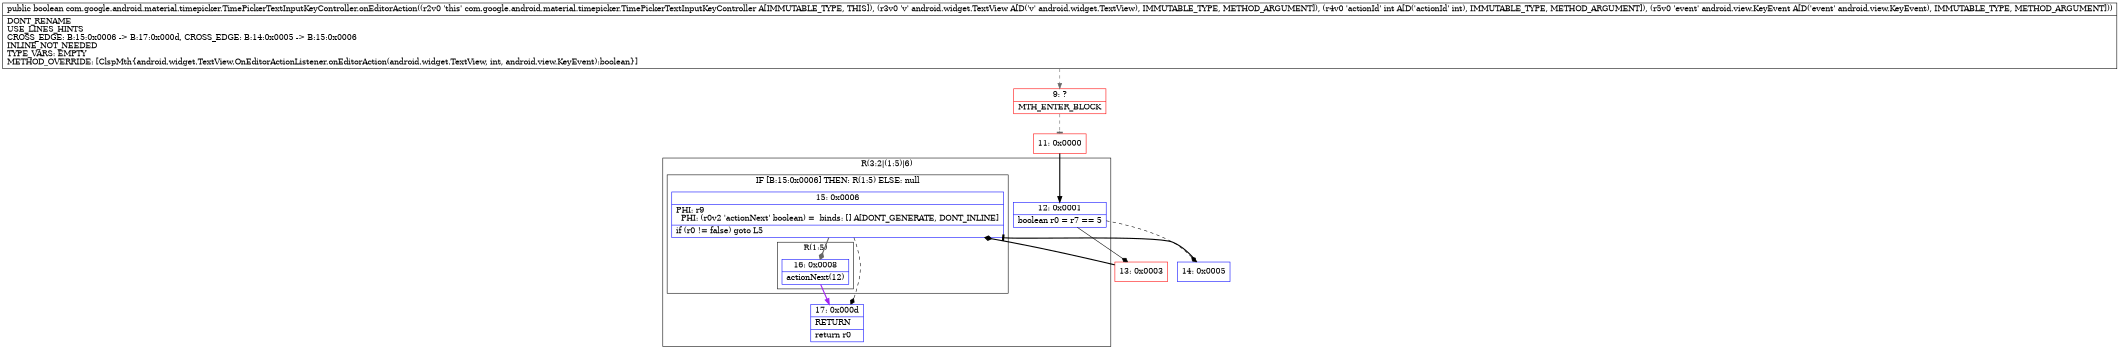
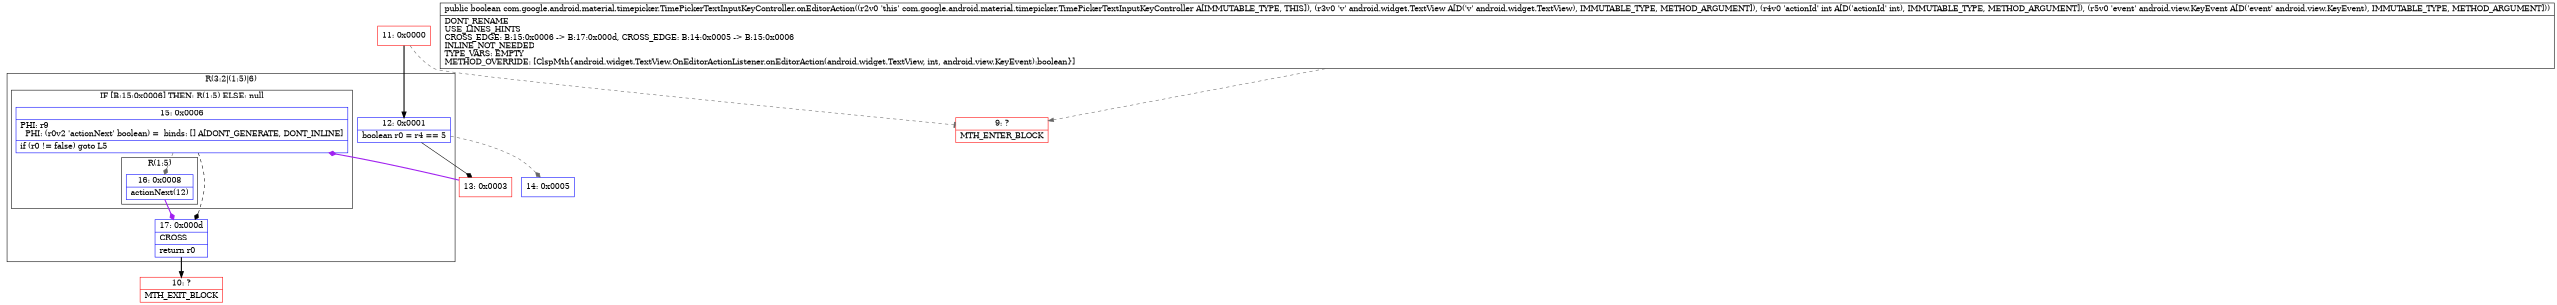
(1060, 122) -> (677, 97)
(1060, 221) -> (404, 136)
(1152, 233) -> (496, 148)
(1105, 238) -> none
(826, 246) -> (170, 161)
(1053, 251) -> (398, 166)
none -> (181, 290)
(824, 292) -> (168, 207)
(833, 323) -> (174, 238)
